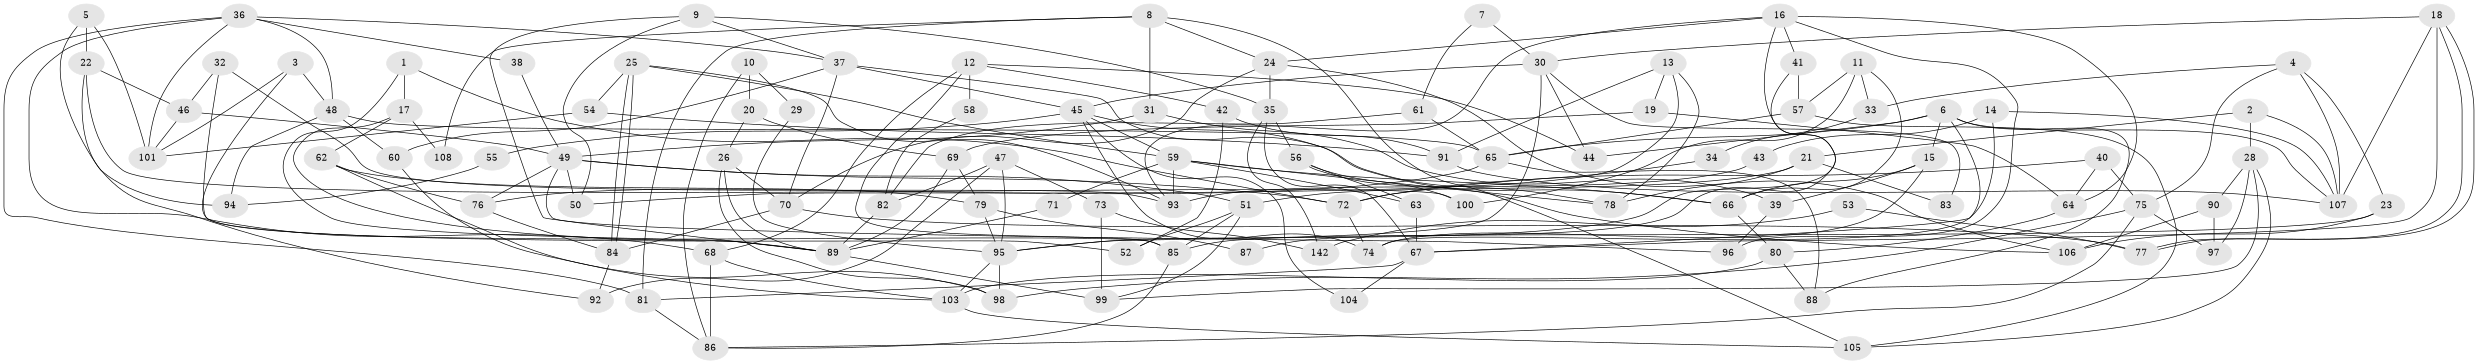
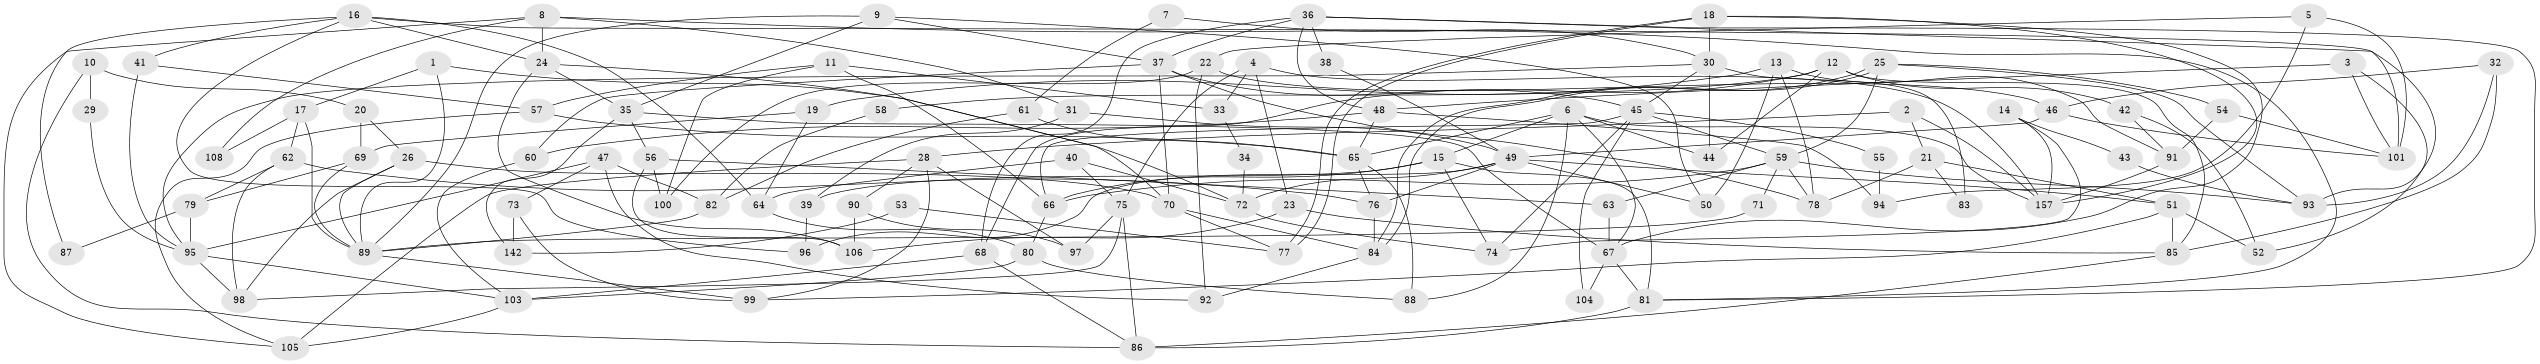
none -> (1553, 175)
(2338, 206) -> (2044, 206)
